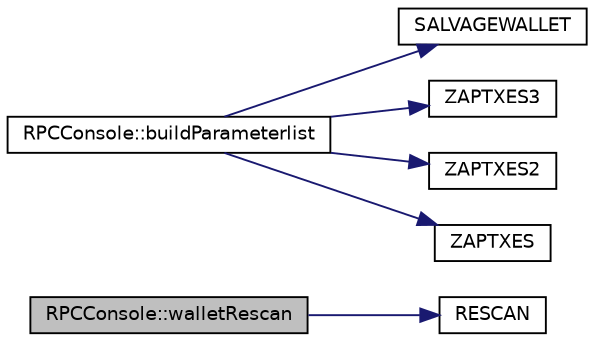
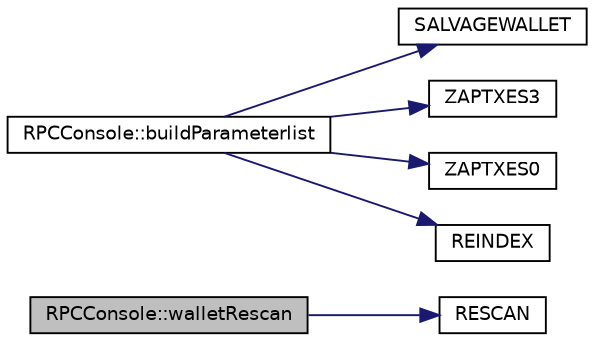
(493, 171) -> (493, 171)
(493, 243) -> (493, 243)
